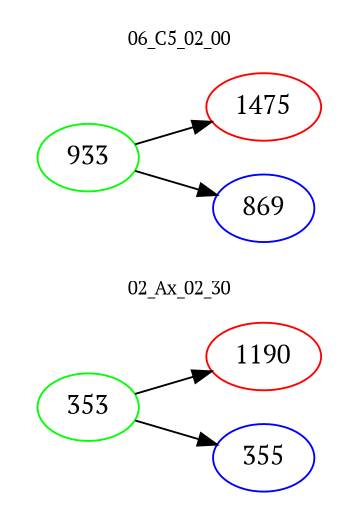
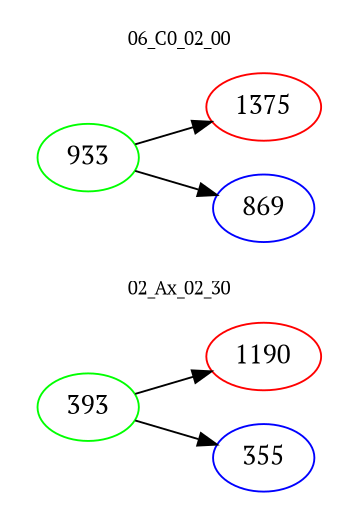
(179, 40) -> (179, 40)
(264, 107) -> (264, 107)
(88, 407) -> (88, 407)
